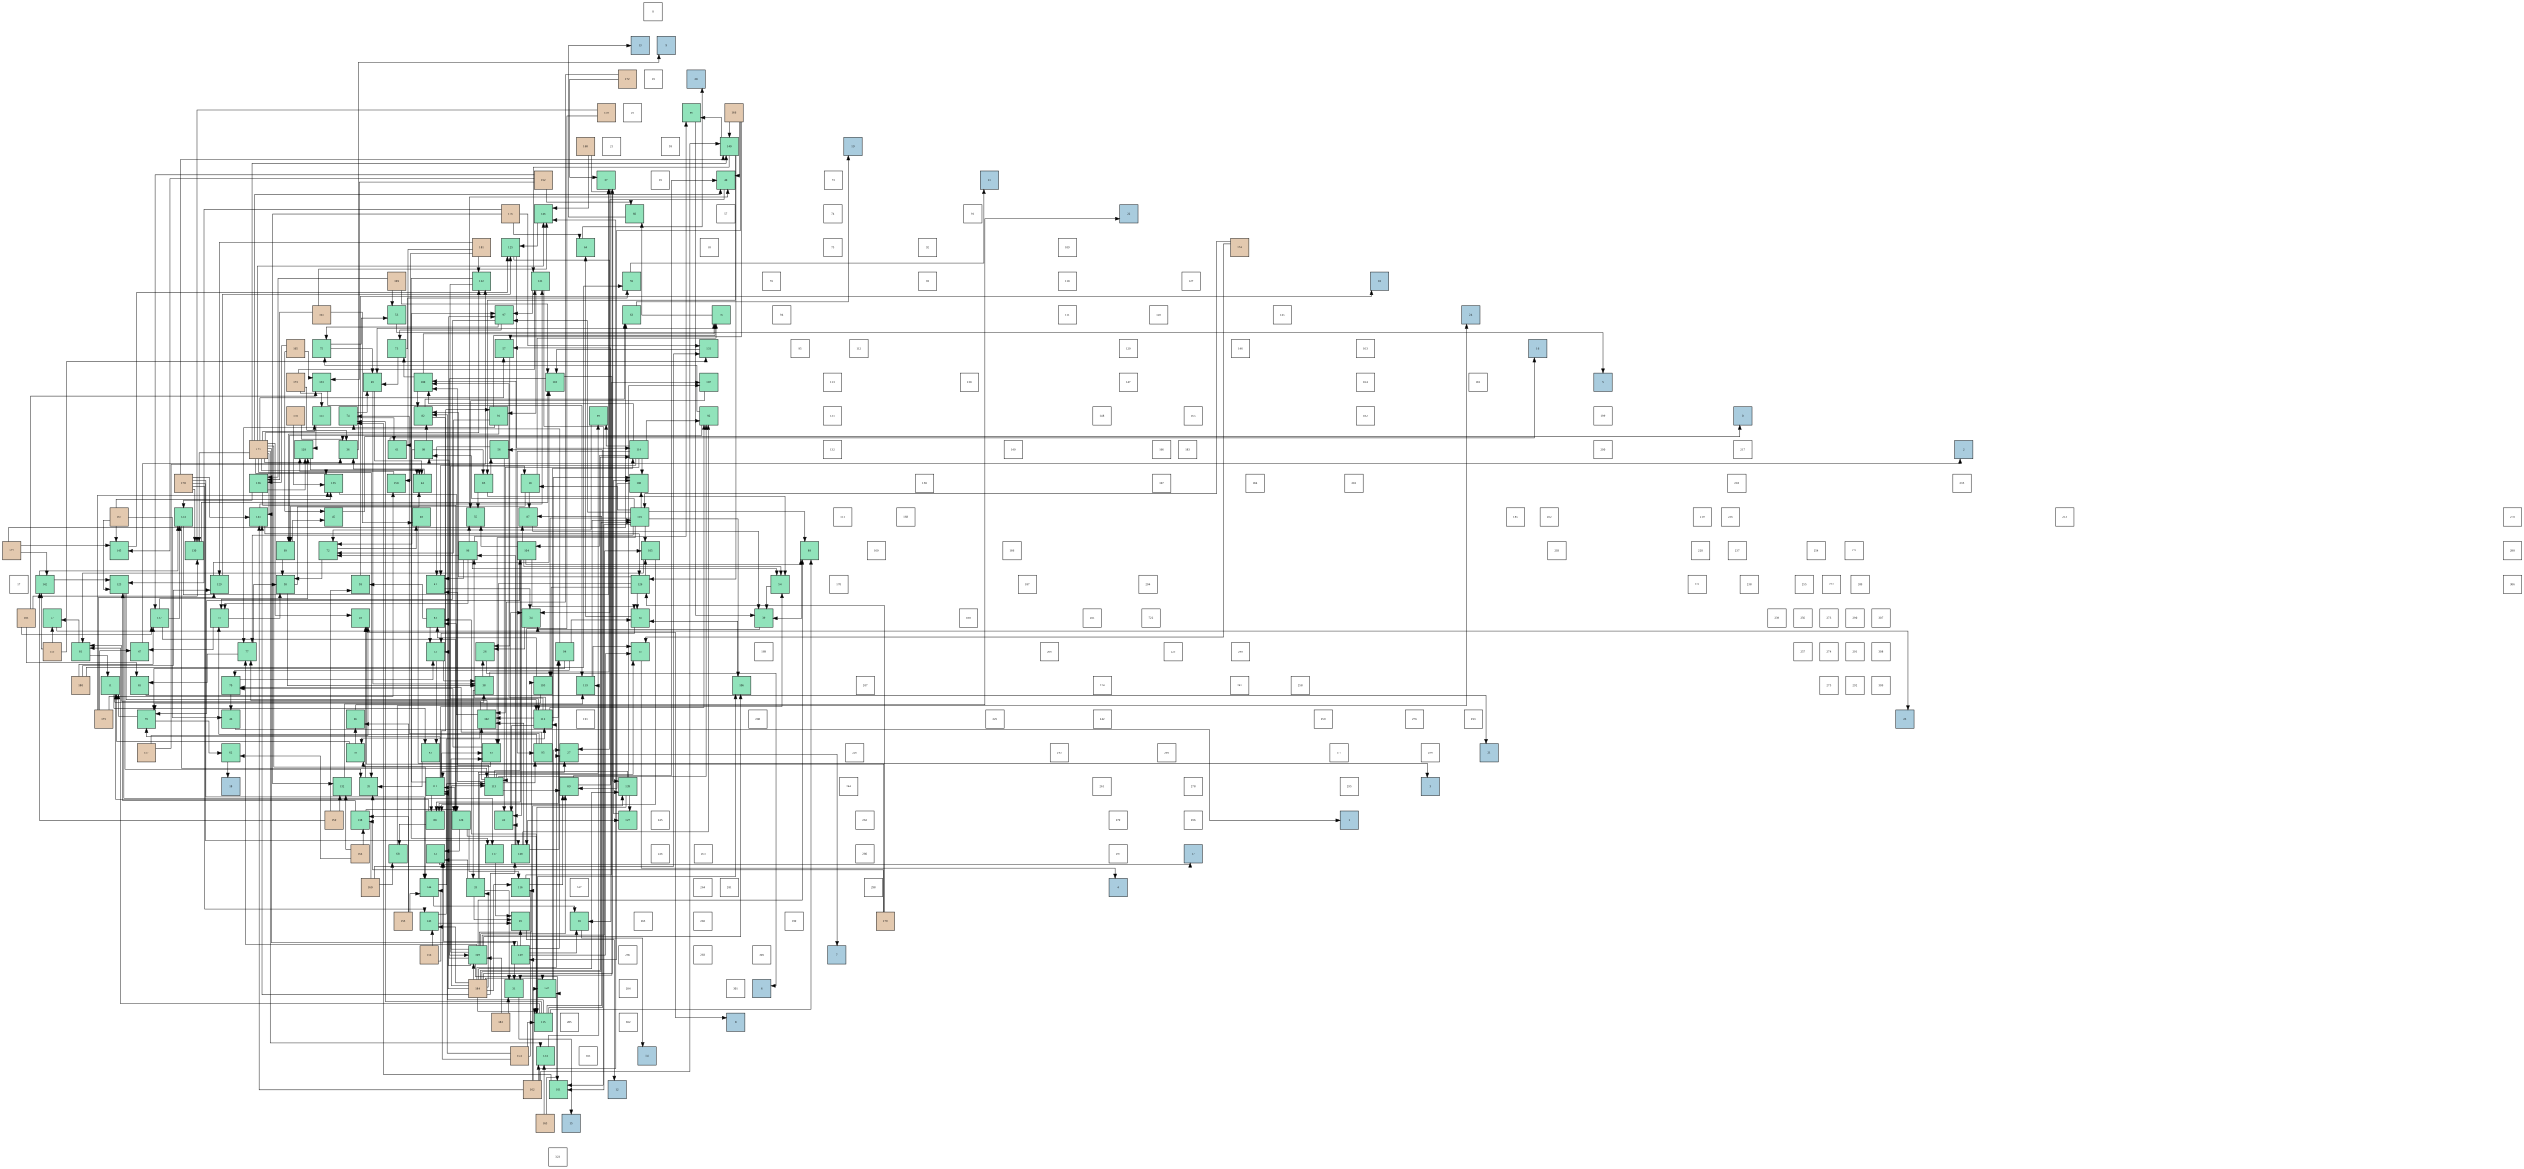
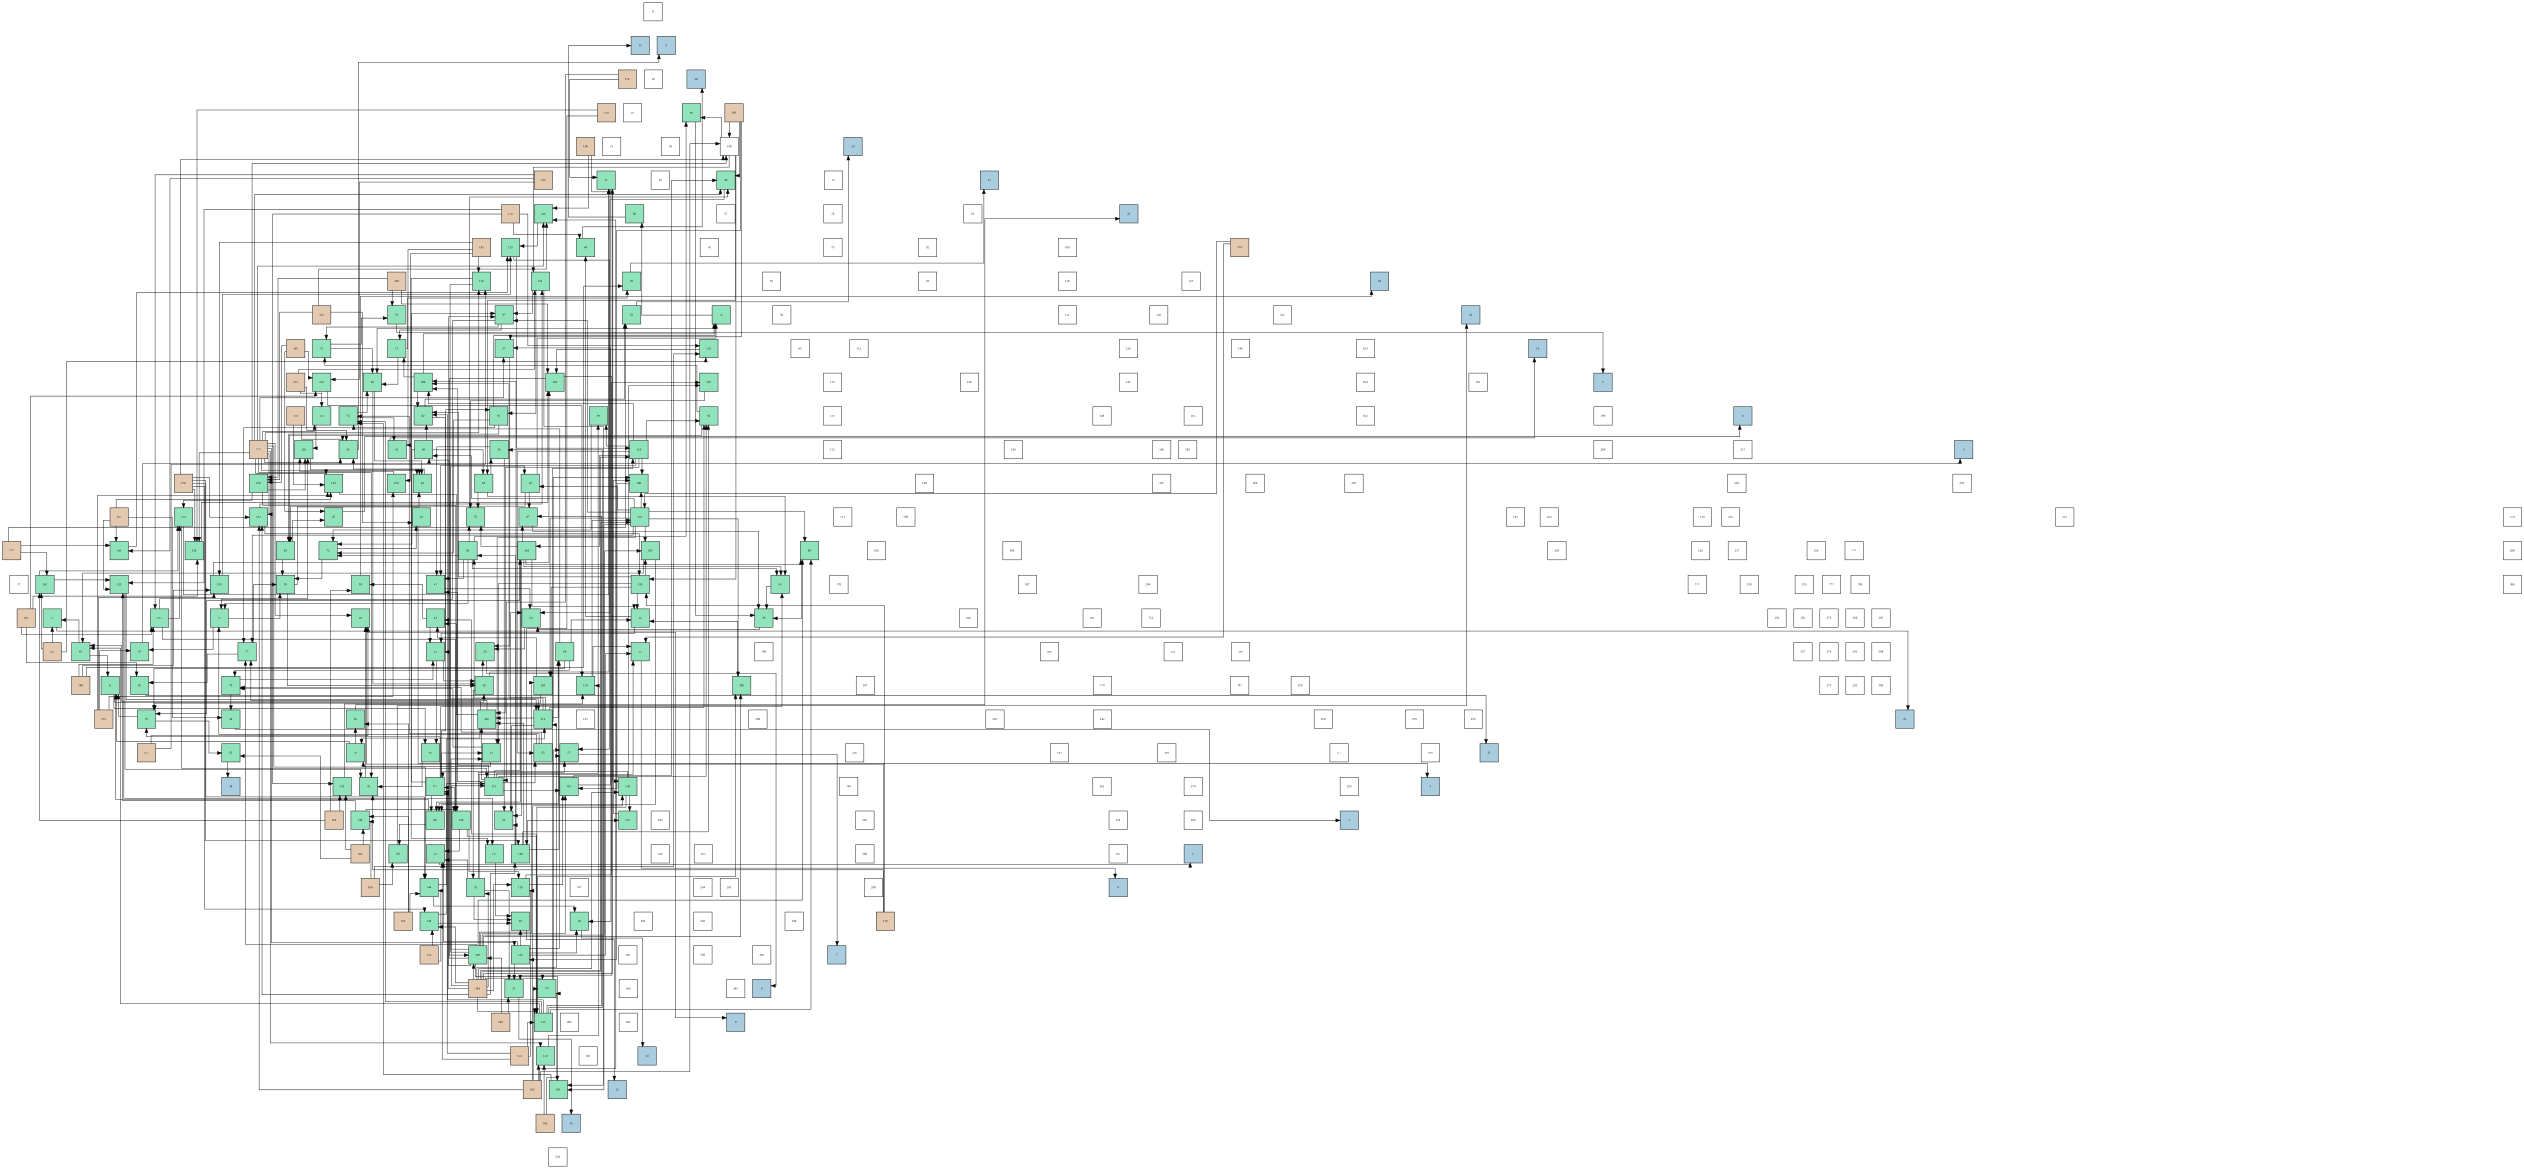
(729, 146) -> (729, 146)
(582, 202) -> none
